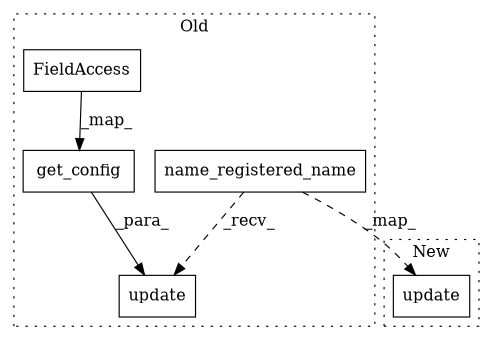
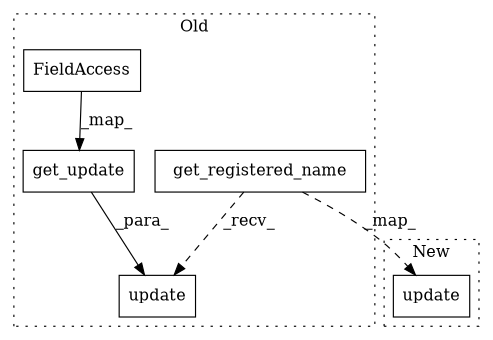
(79, 171) -> (79, 171)
(260, 171) -> (260, 171)
